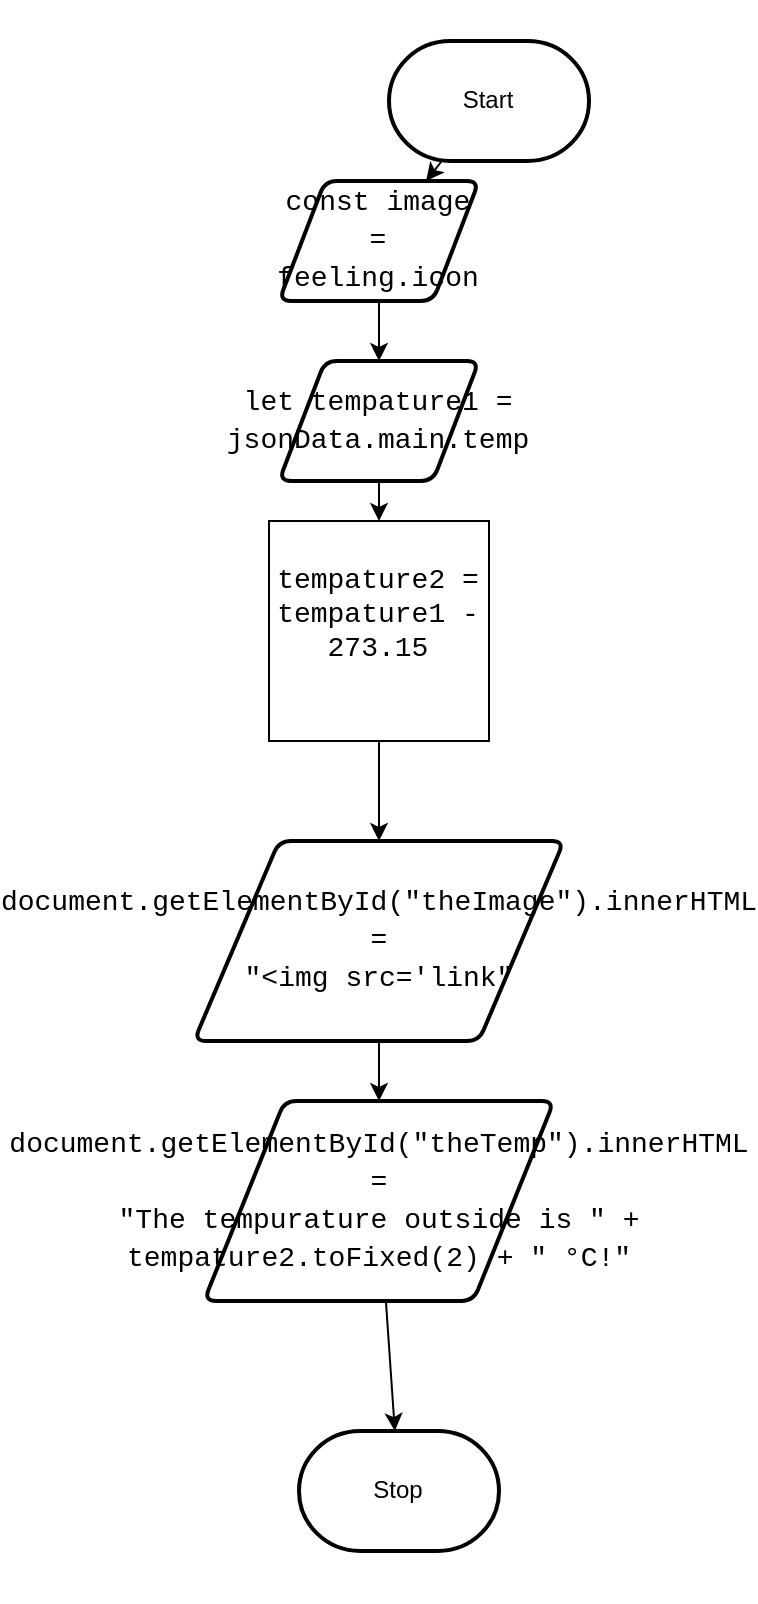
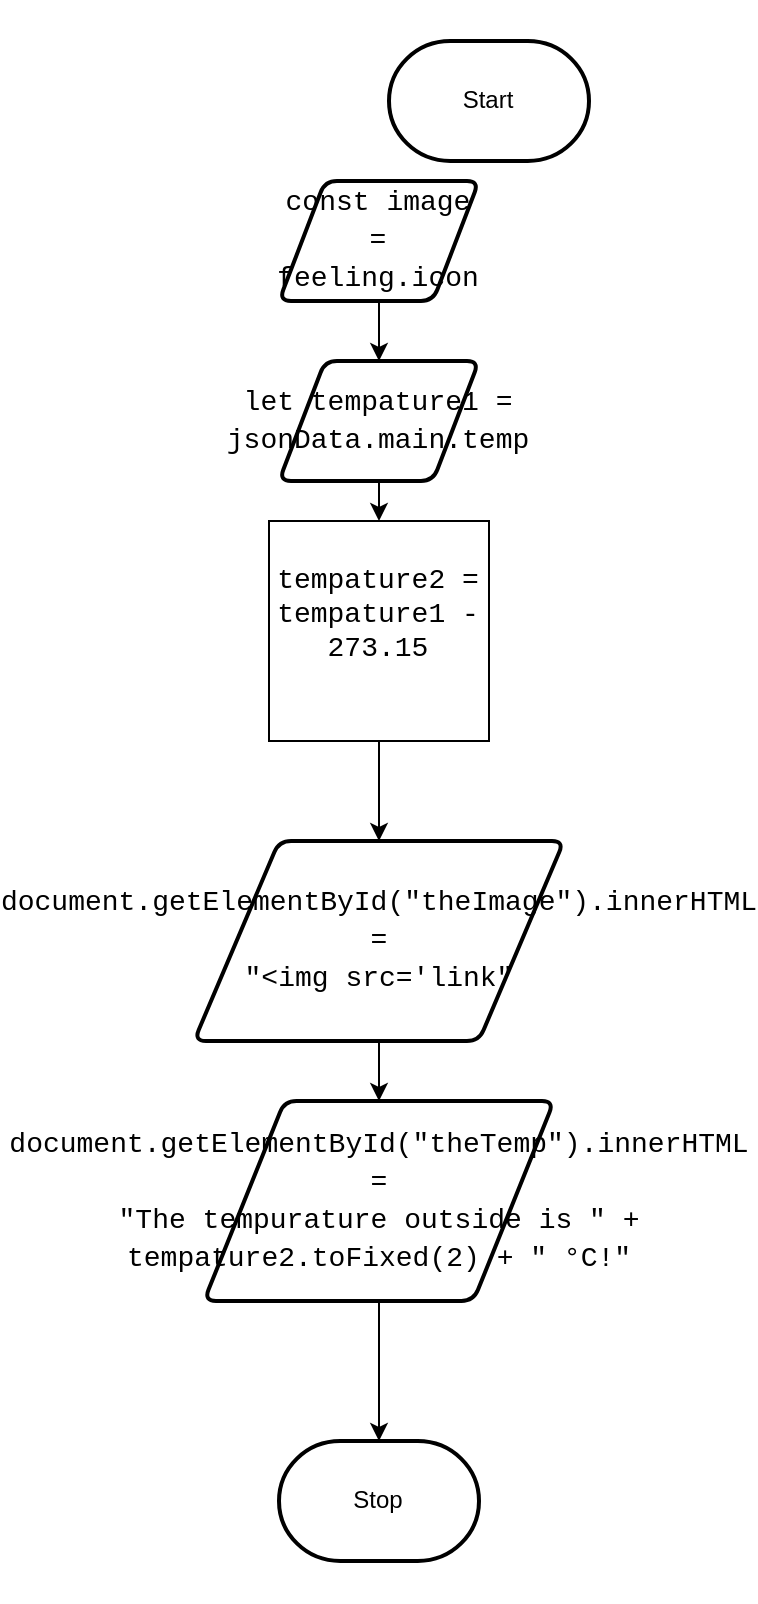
(438, 166) -> none
(399, 1491) -> (379, 1501)
